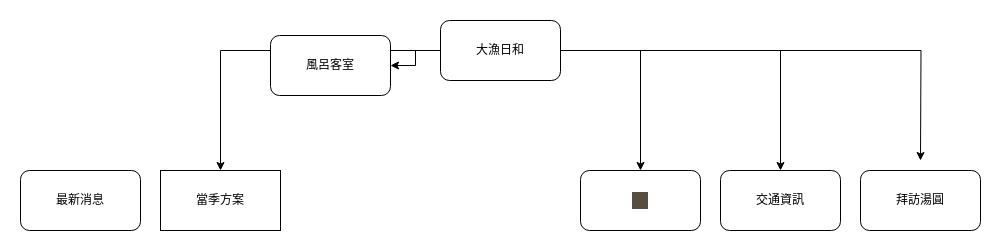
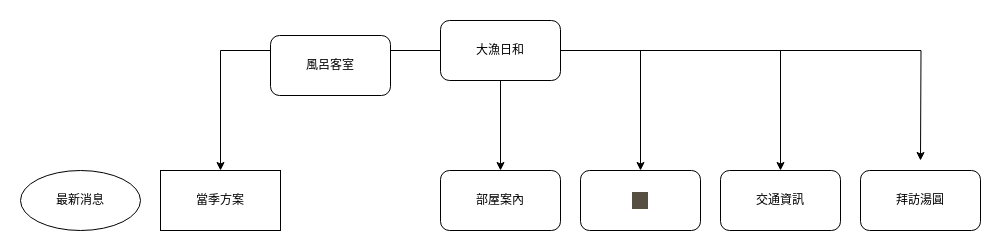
(413, 66) -> none
none -> (501, 122)
(81, 201) -> (81, 201)
none -> (501, 201)
